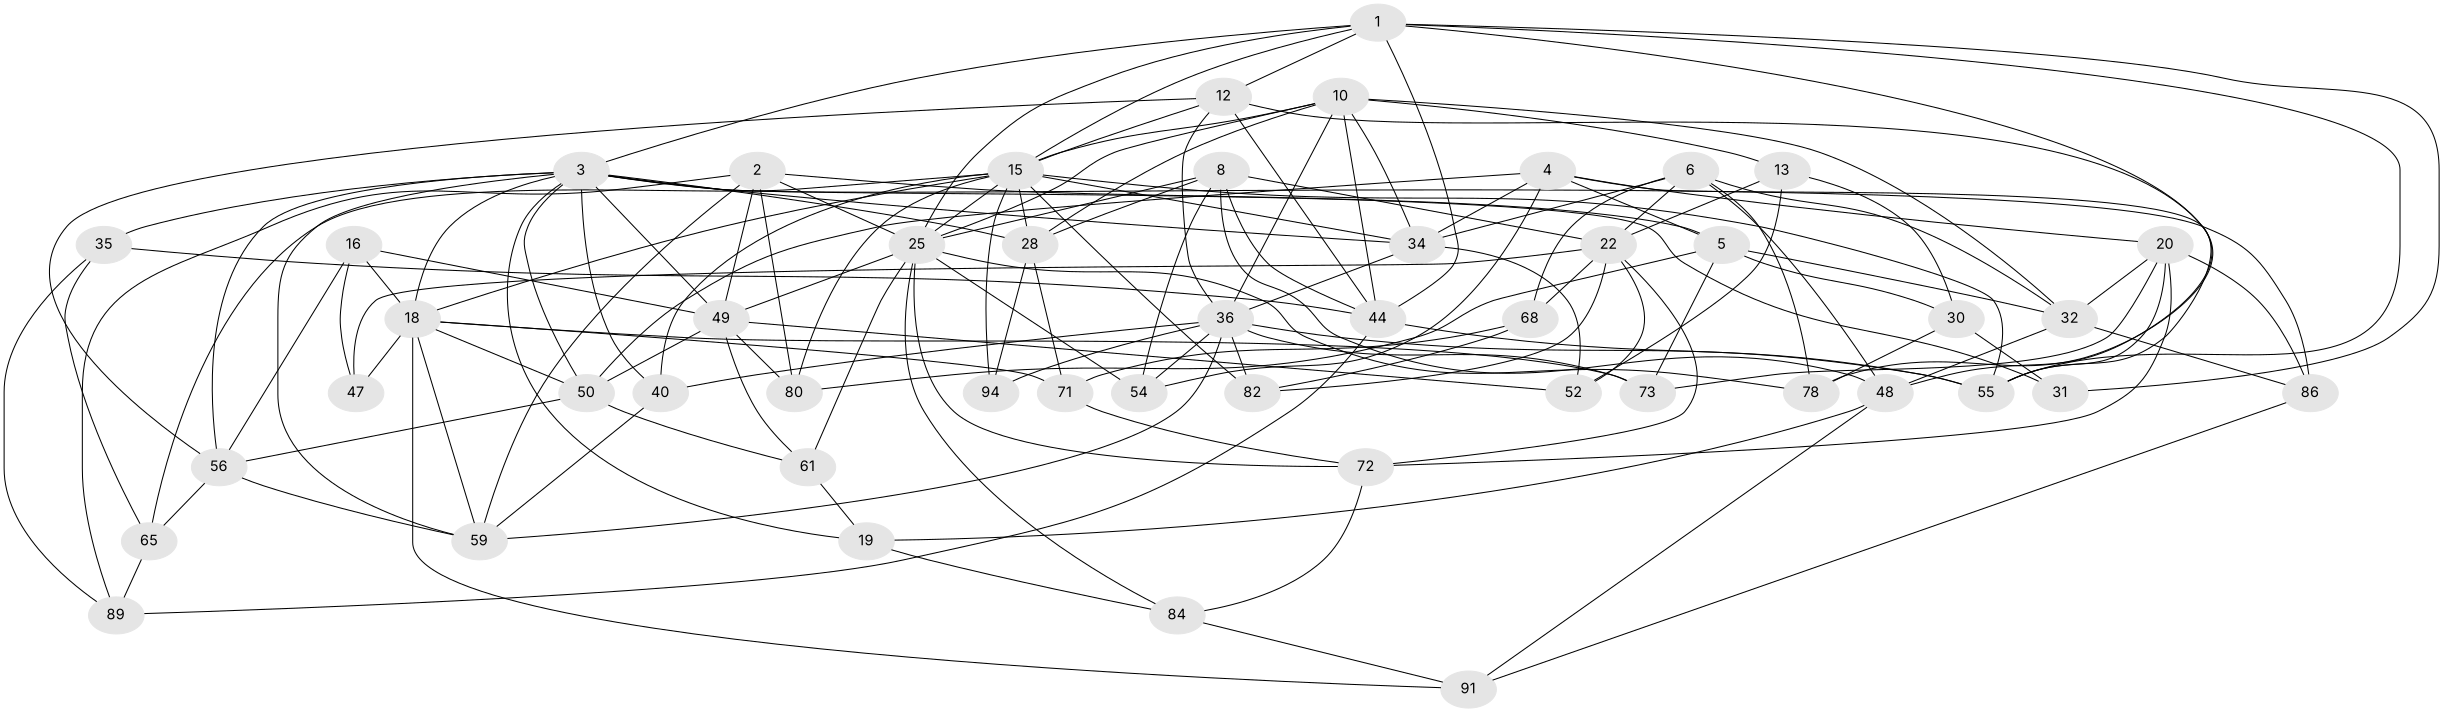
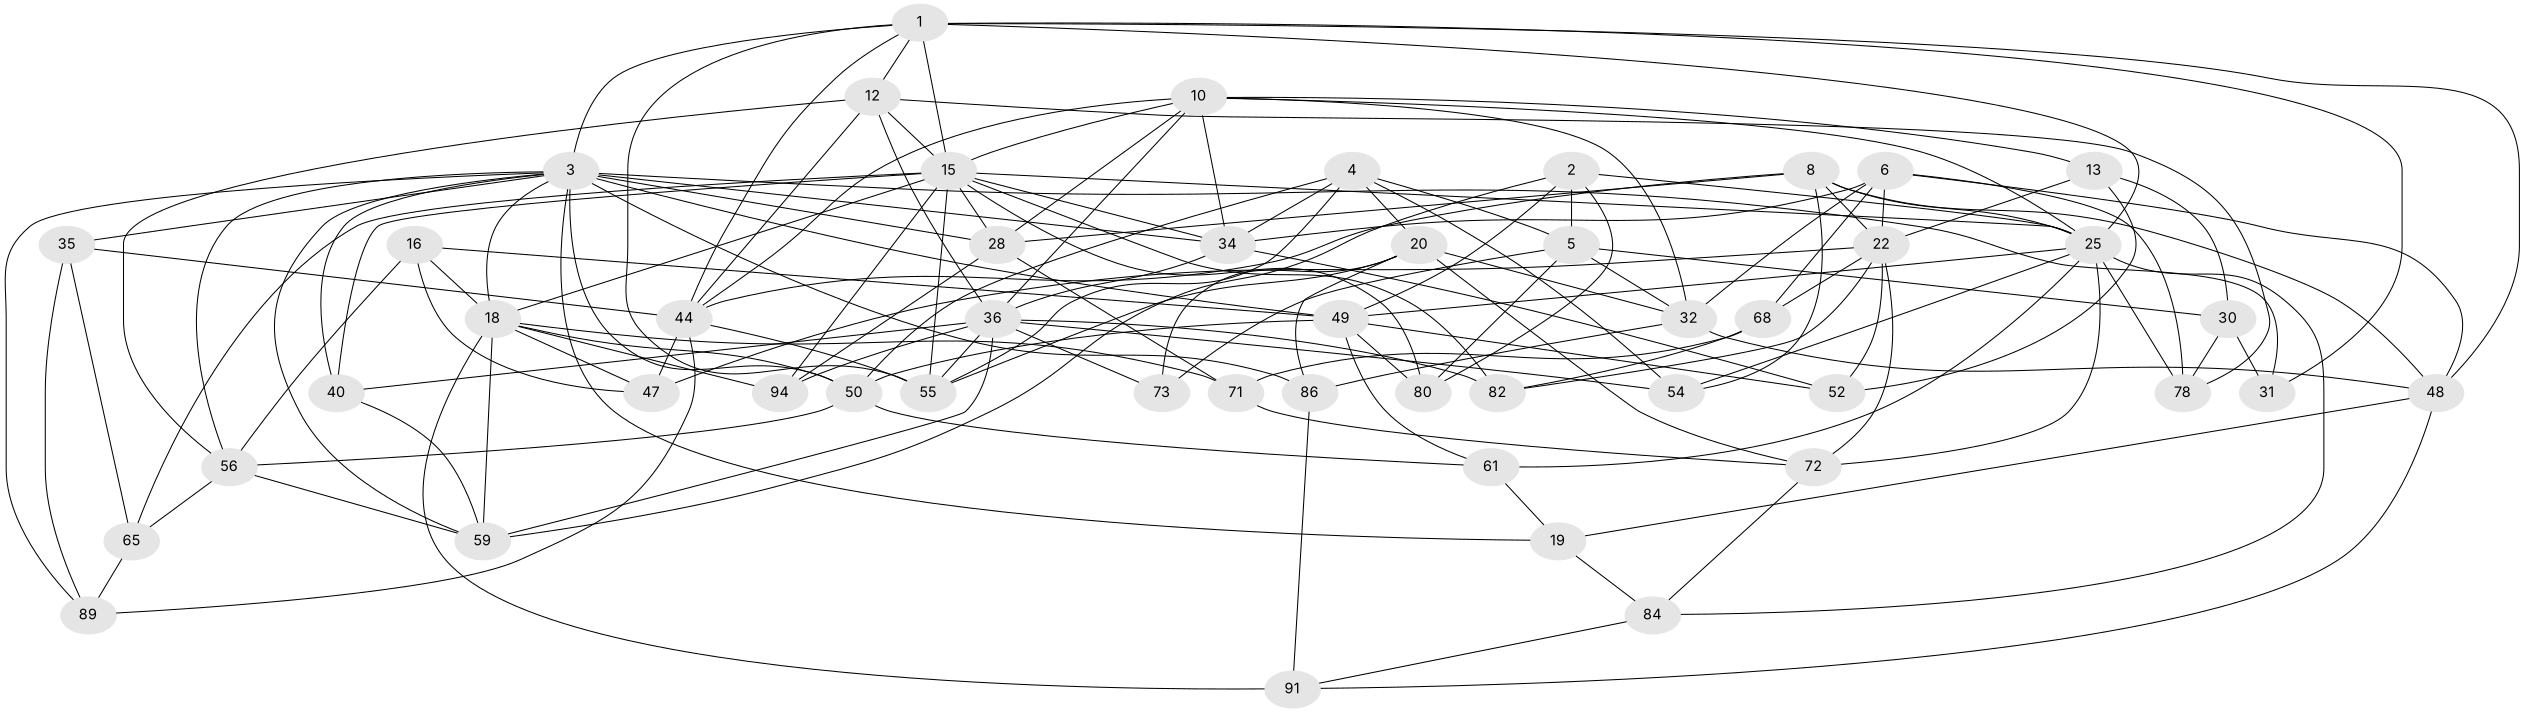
(286, 220) -> (86, 209)
(1094, 341) -> (619, 352)
none -> (668, 356)
